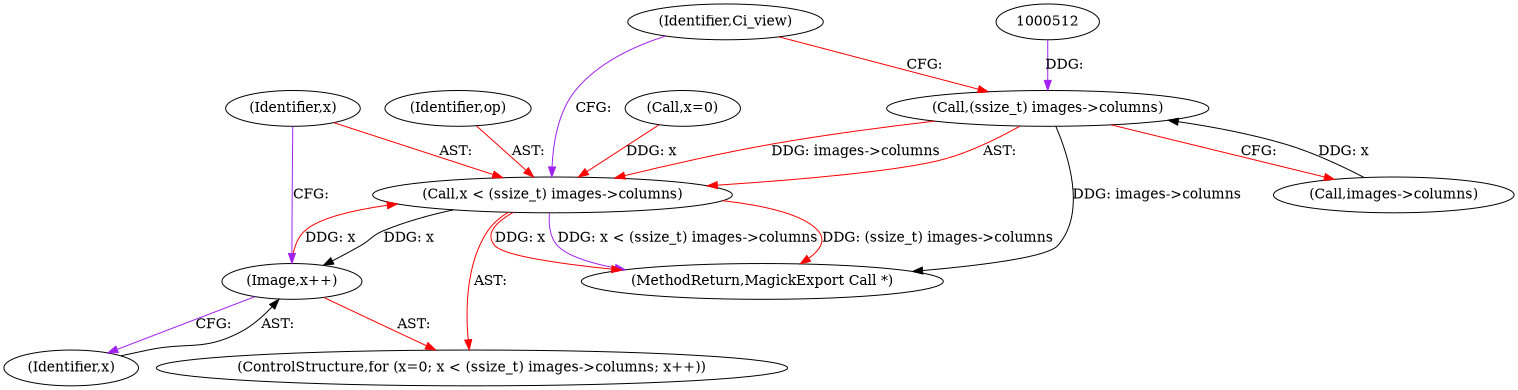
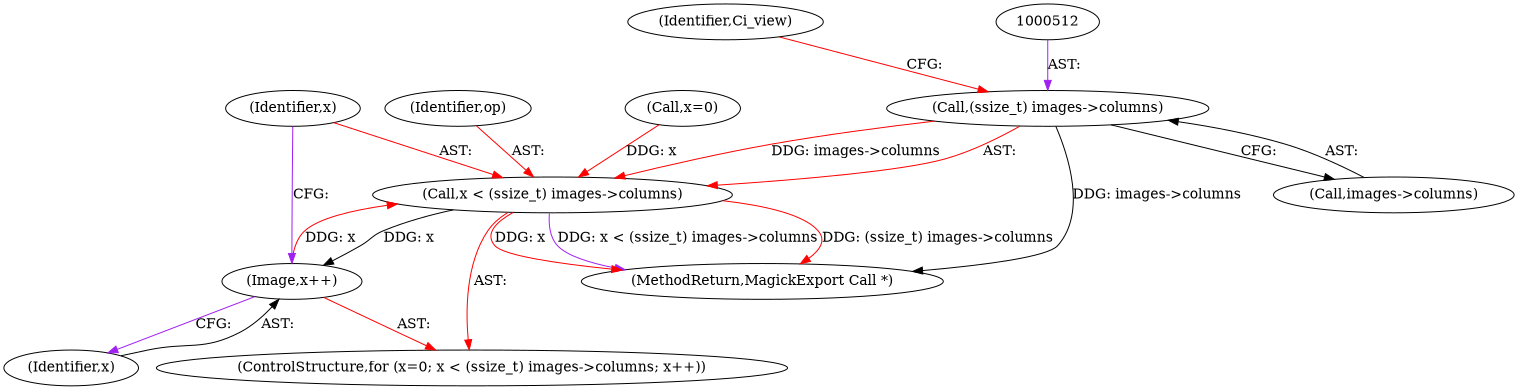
(1067, 65) -> (1067, 65)
(584, 81) -> none
(1218, 151) -> (1218, 151)
(1344, 152) -> (1344, 152)
